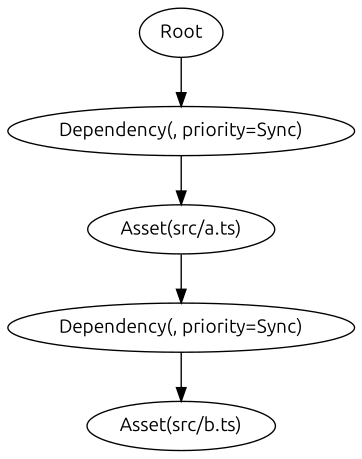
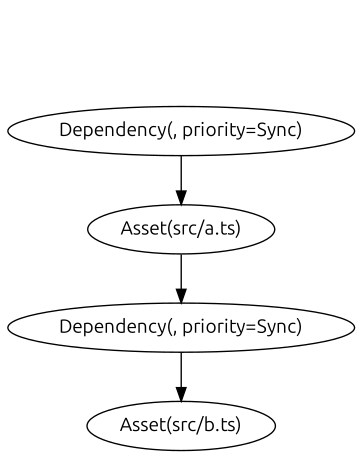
(181, 33) -> none
